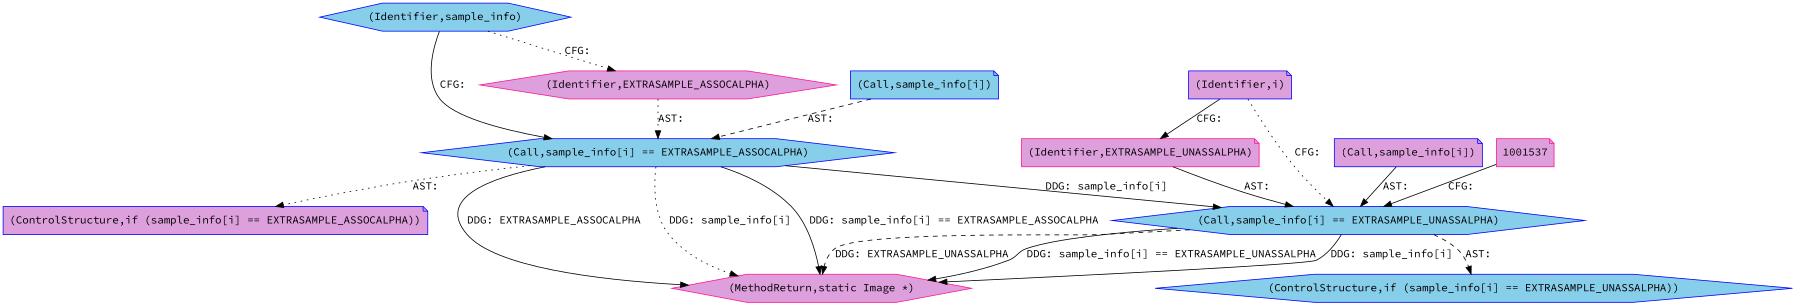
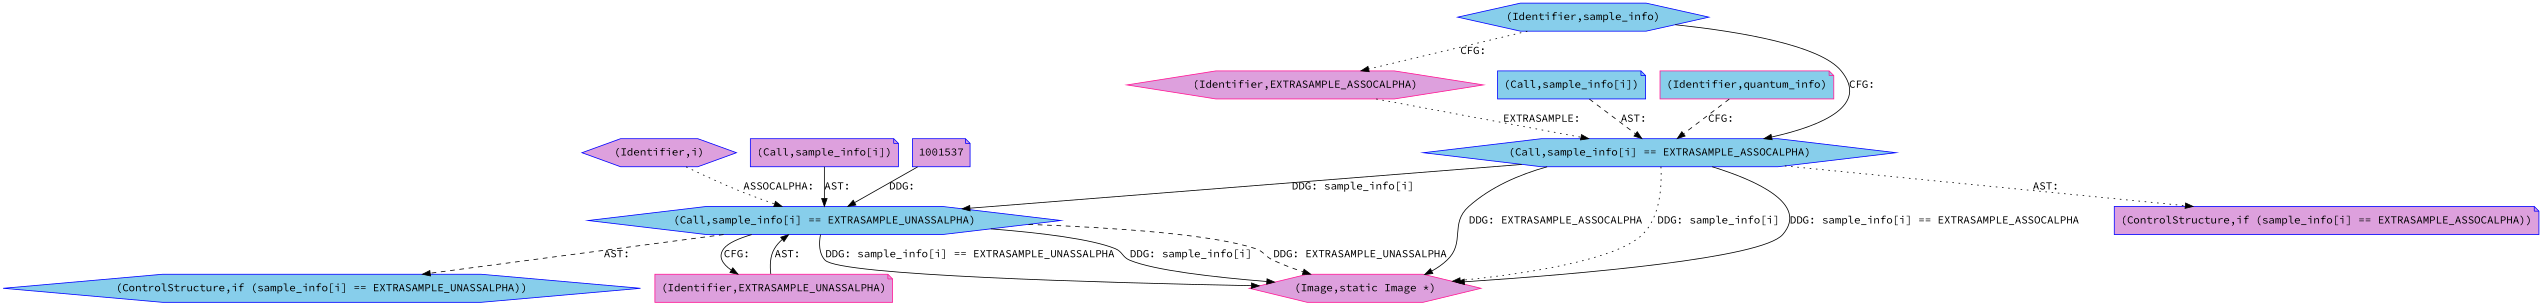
(1240, 85) -> (659, 153)
none -> (1747, 85)
(1193, 117) -> (726, 247)
(674, 119) -> (1545, 119)
(1311, 153) -> (782, 187)
(1525, 153) -> (941, 153)
(1464, 187) -> (905, 187)
(822, 288) -> (1365, 288)
